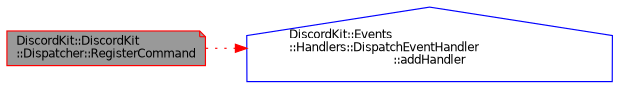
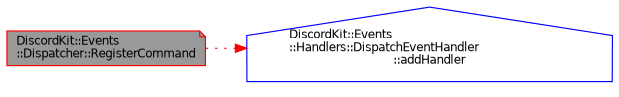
(106, 48) -> (106, 48)
